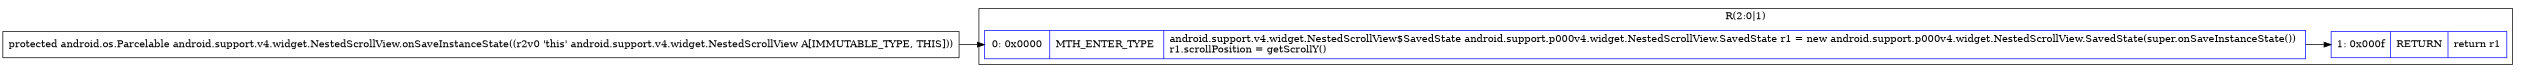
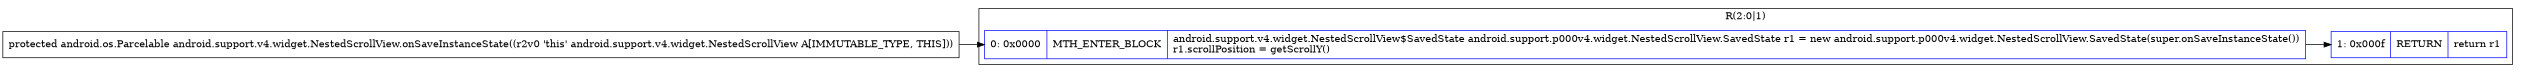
(1105, 44) -> (1107, 44)
